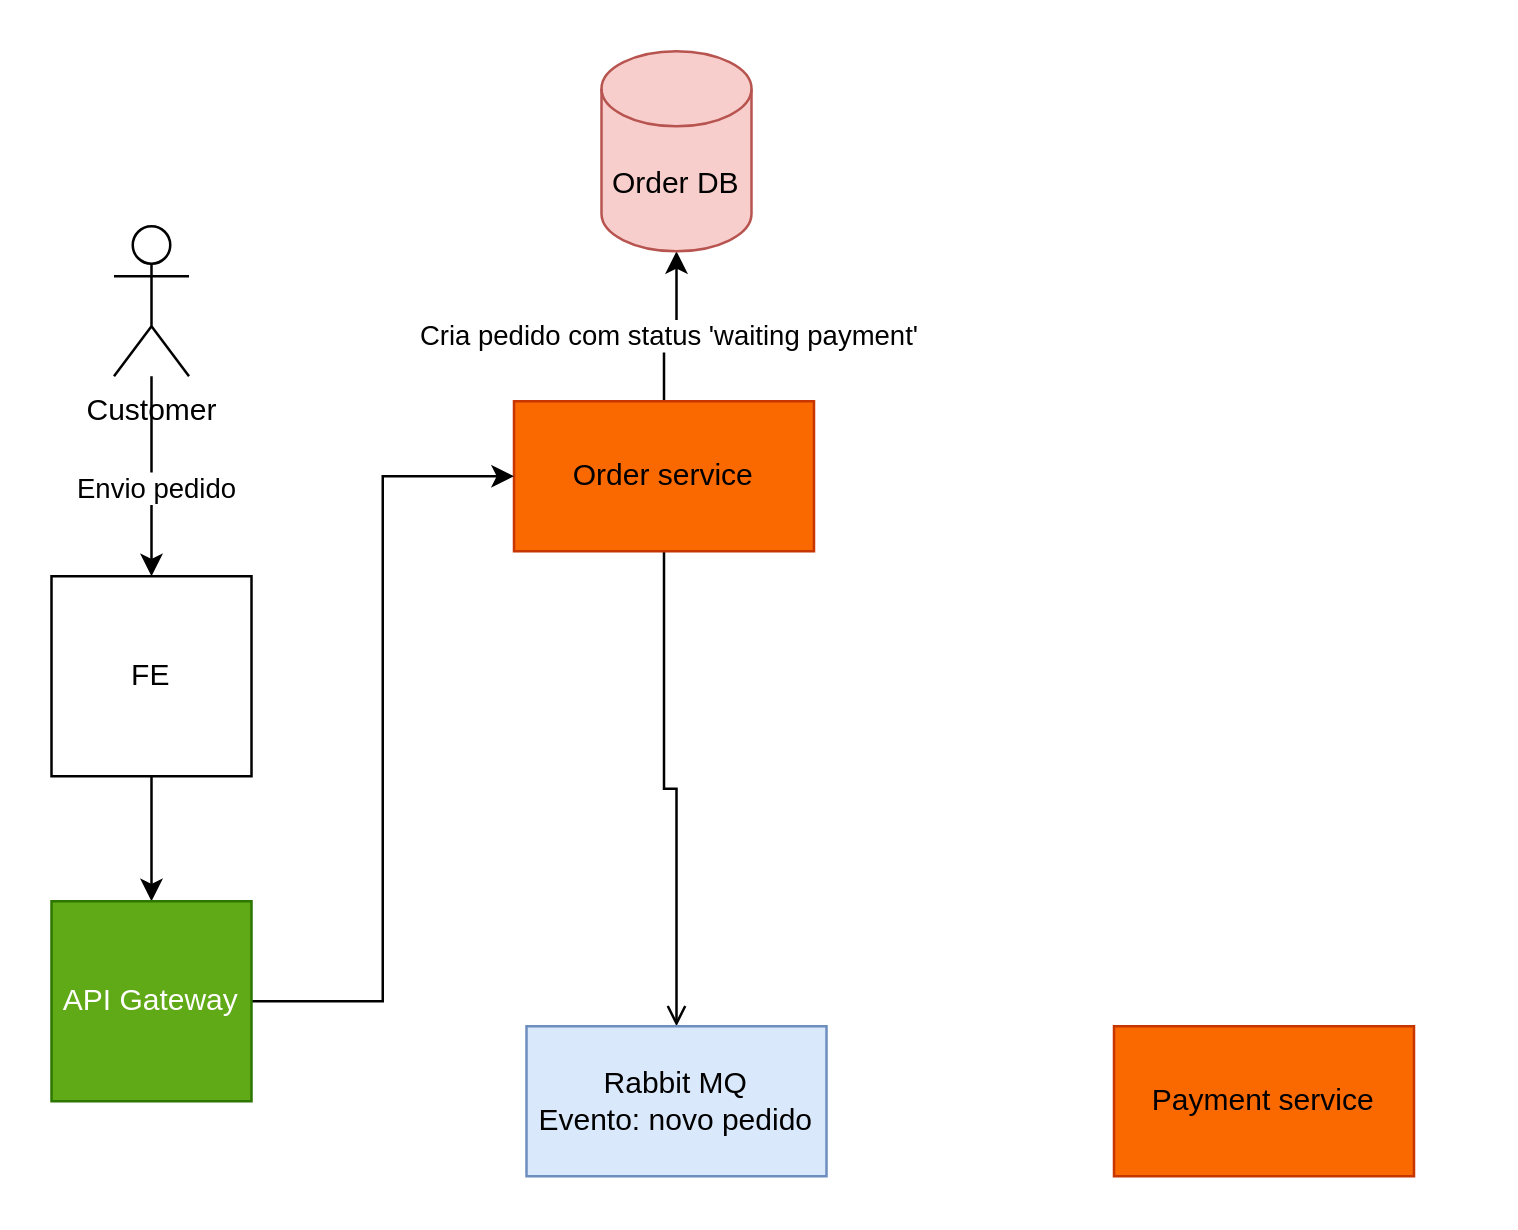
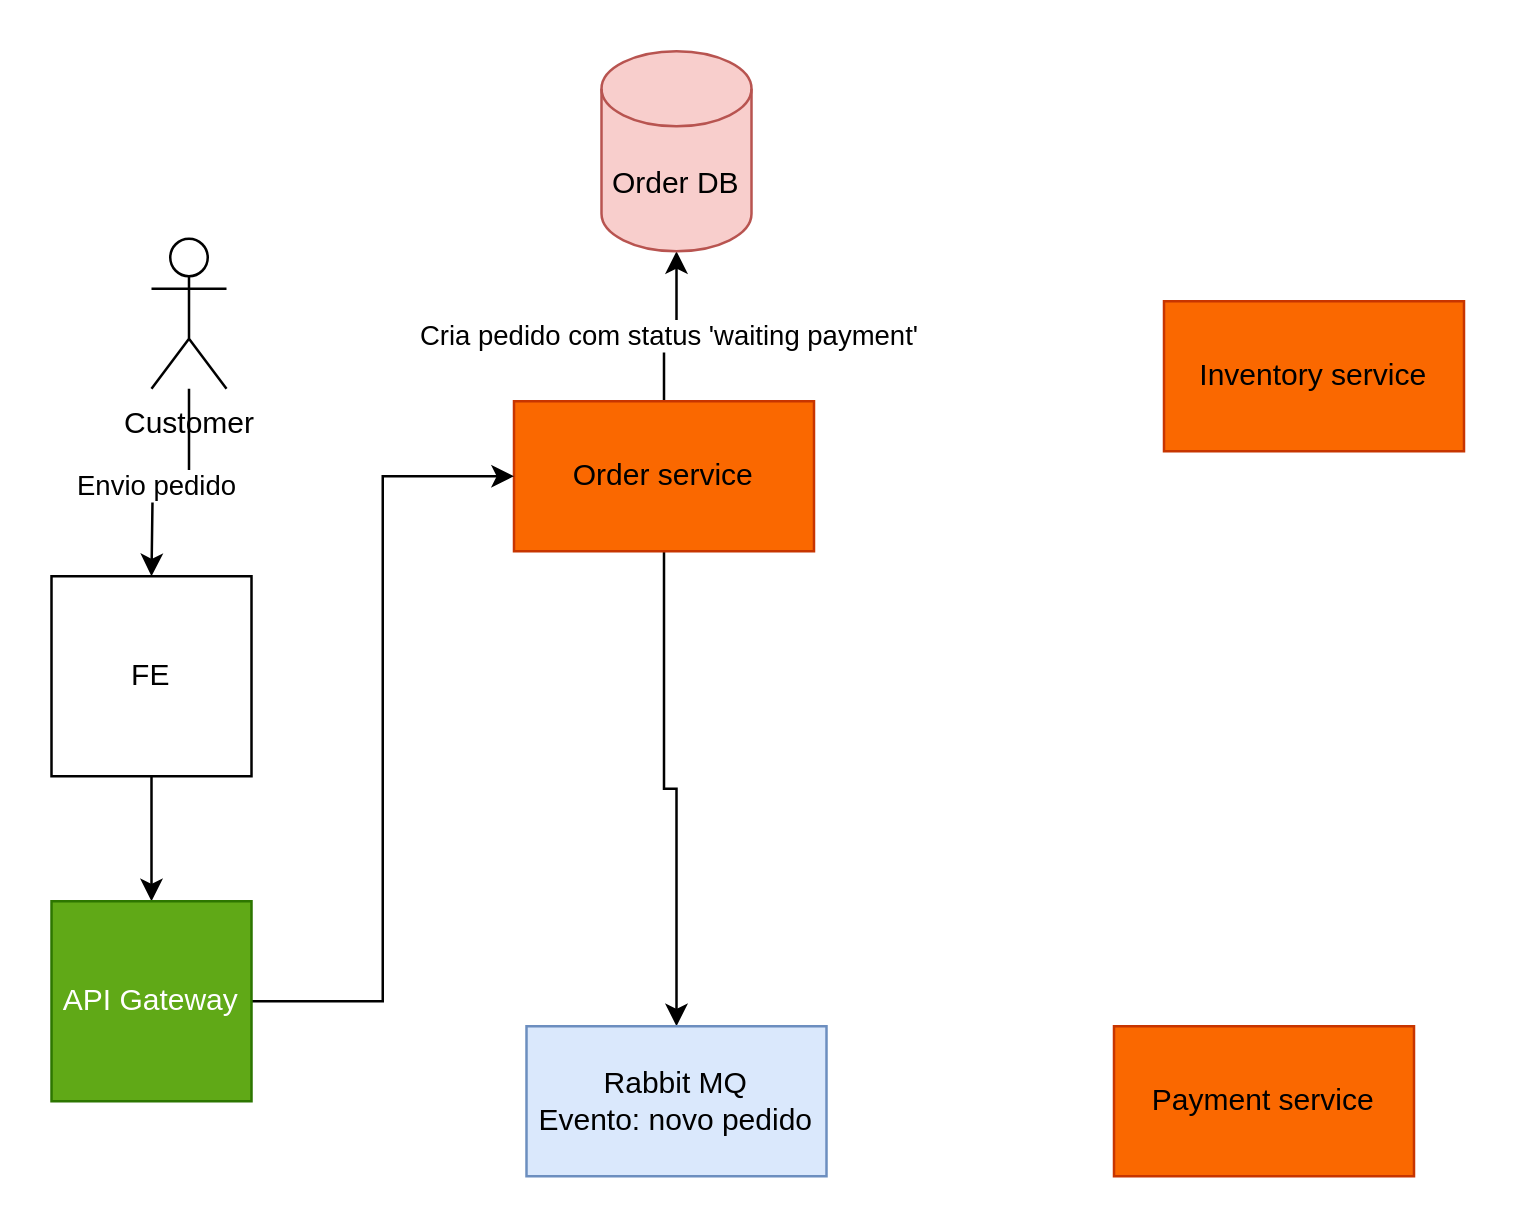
(151, 301) -> (189, 314)
none -> (1314, 376)
(676, 1012) -> (676, 1008)
